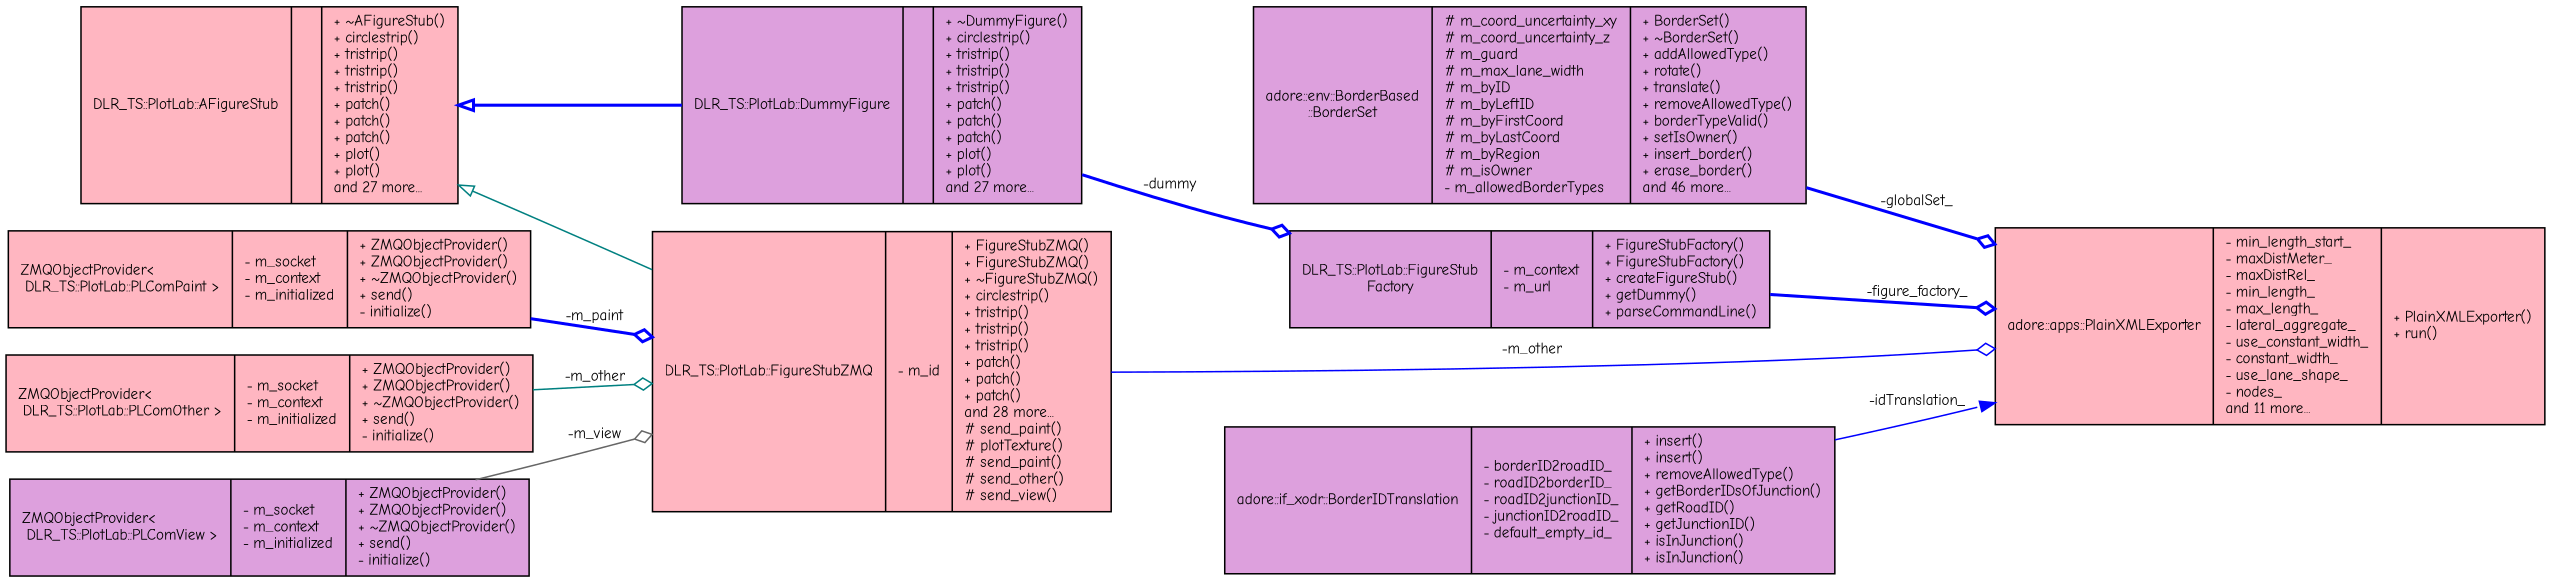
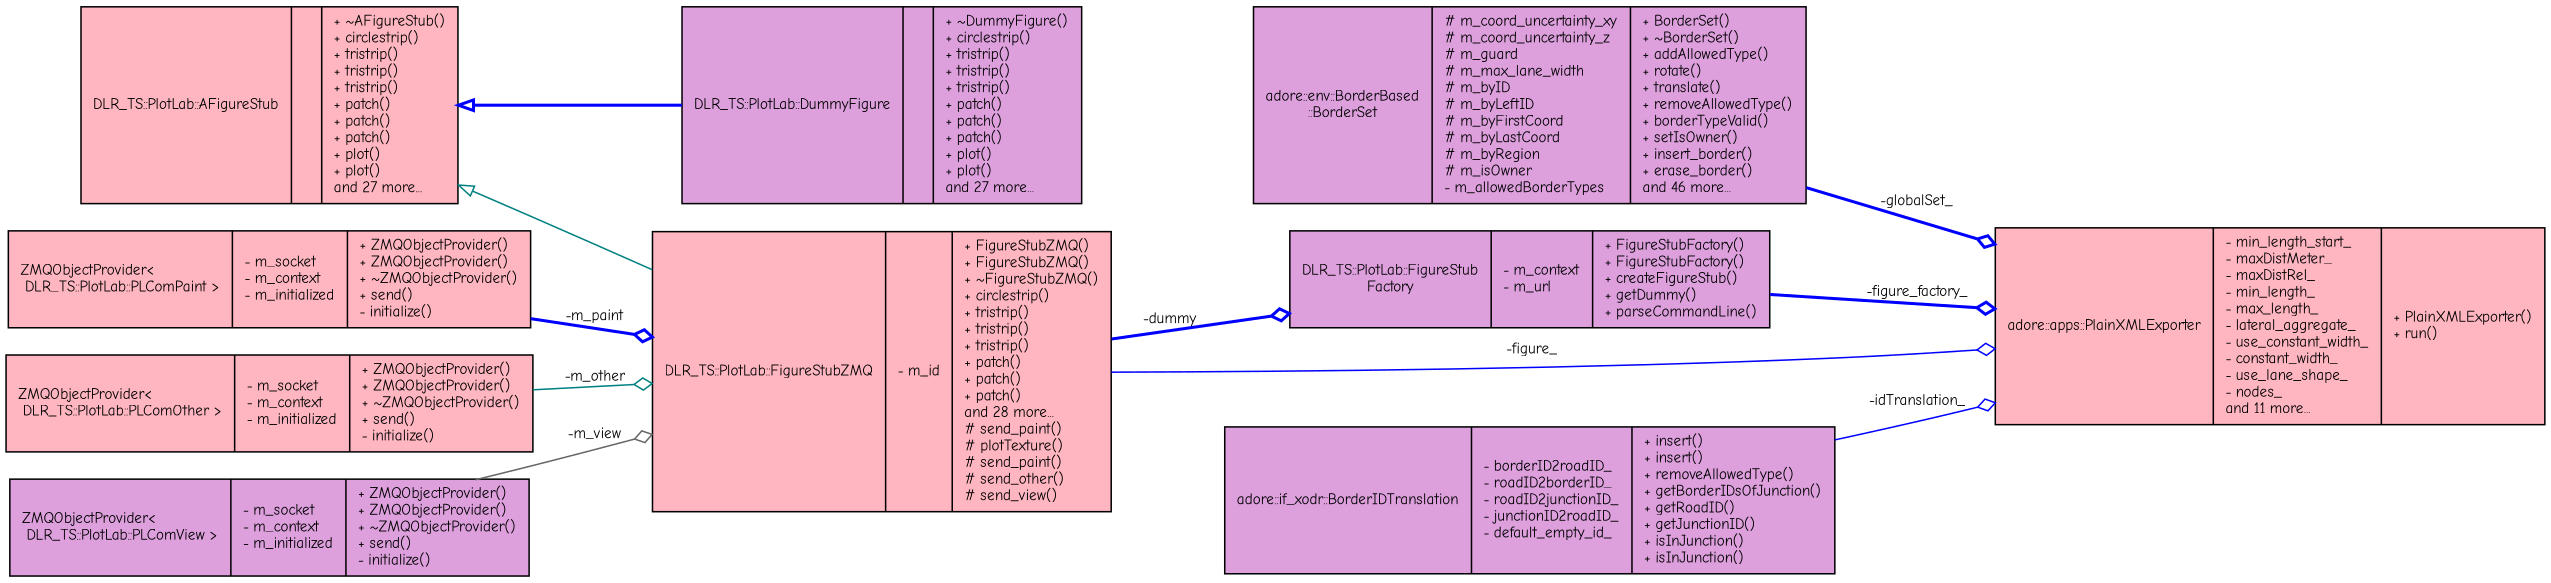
(1176, 204) -> (1191, 328)
(1530, 350) -> (1530, 350)
(1906, 424) -> (1906, 424)
